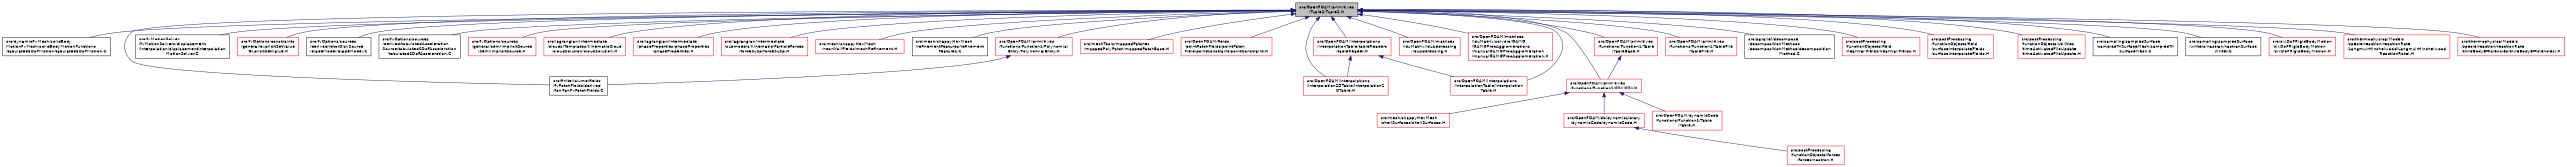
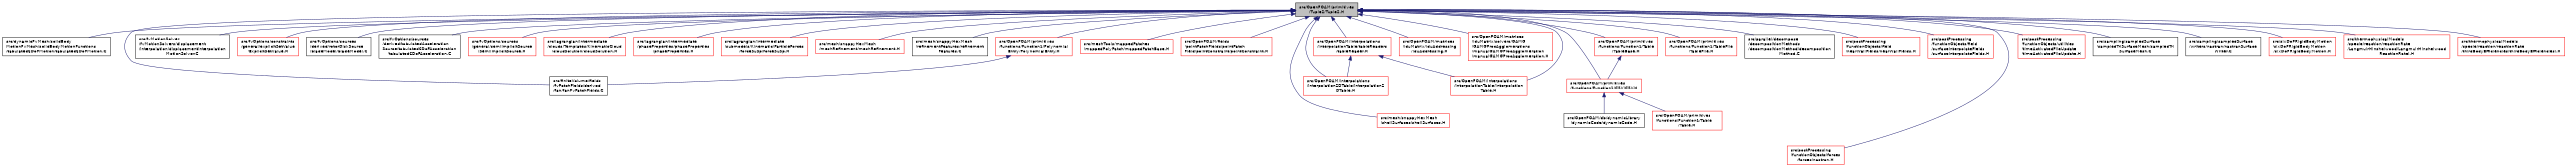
(860, 47) -> (860, 47)
(1506, 104) -> (1299, 94)
(1604, 121) -> (1604, 121)
(1687, 121) -> (1687, 121)
(1713, 141) -> (2001, 40)
